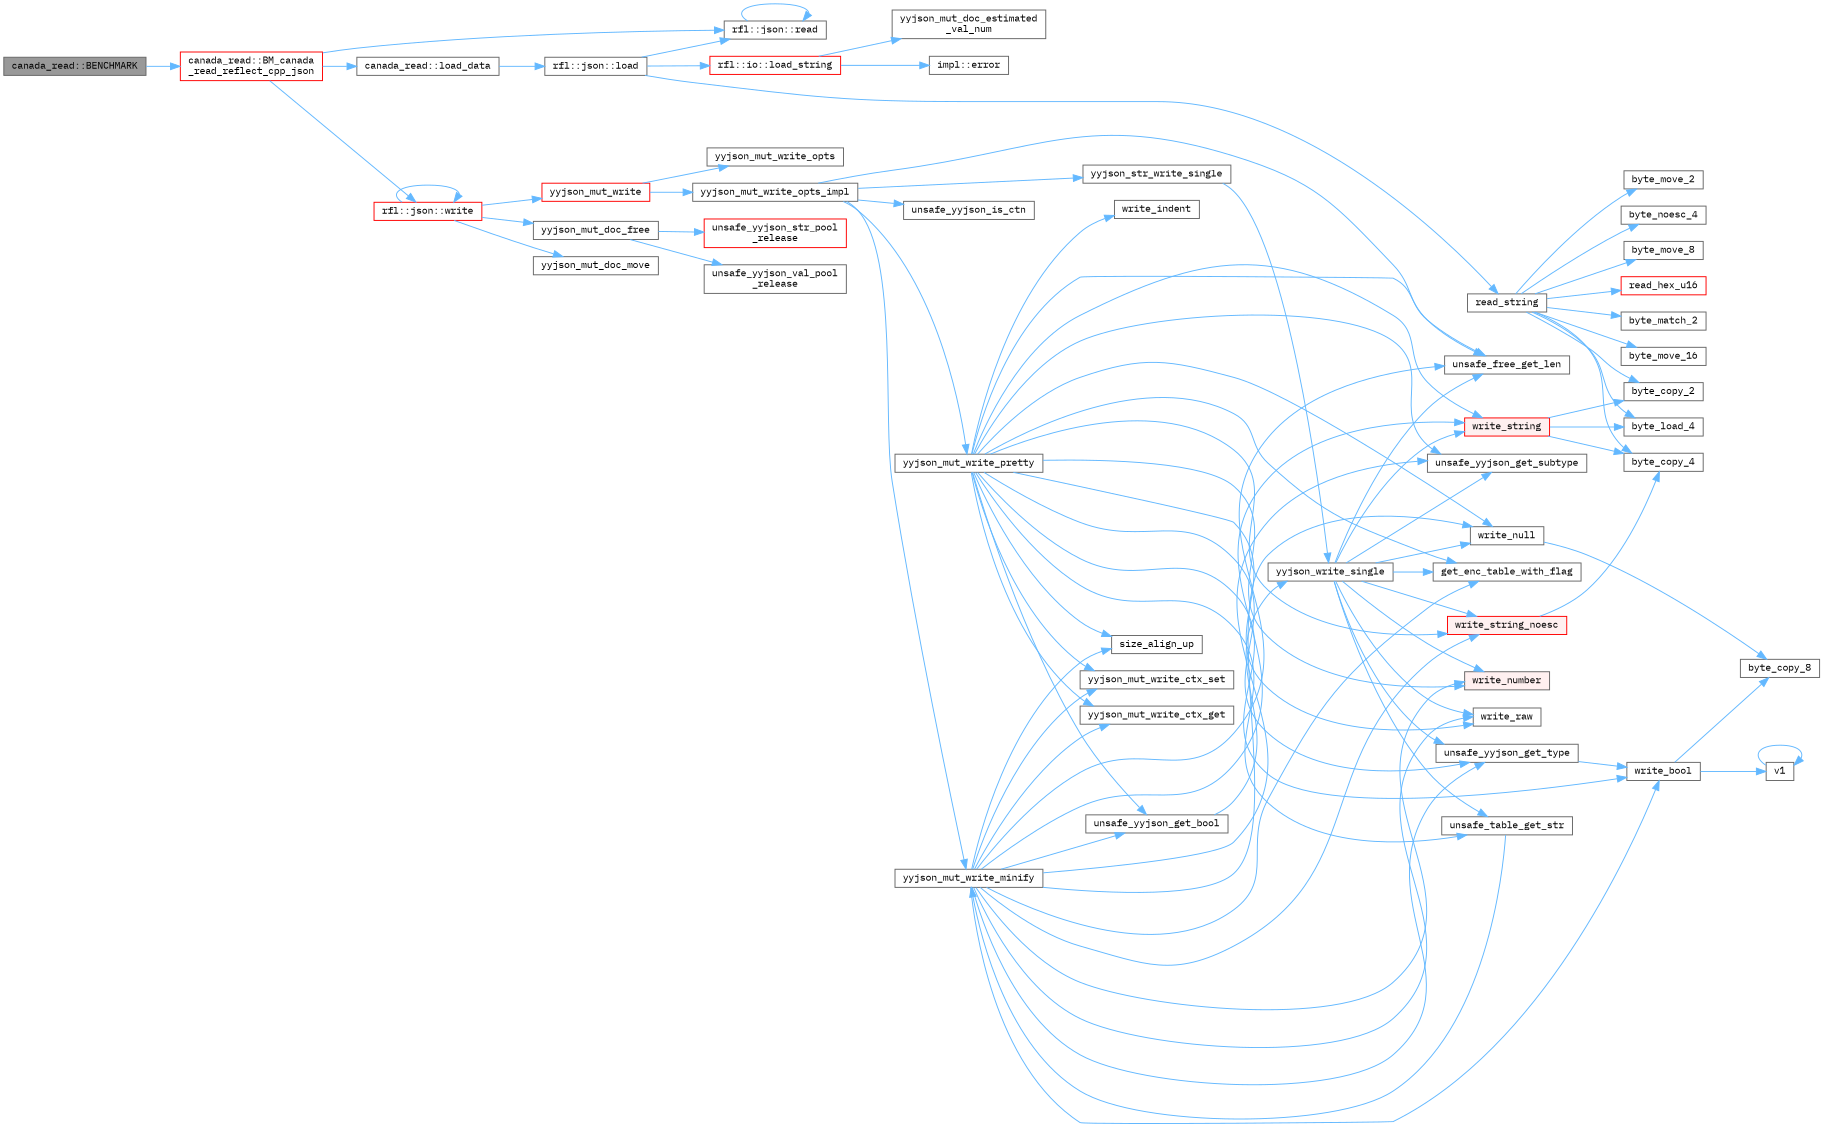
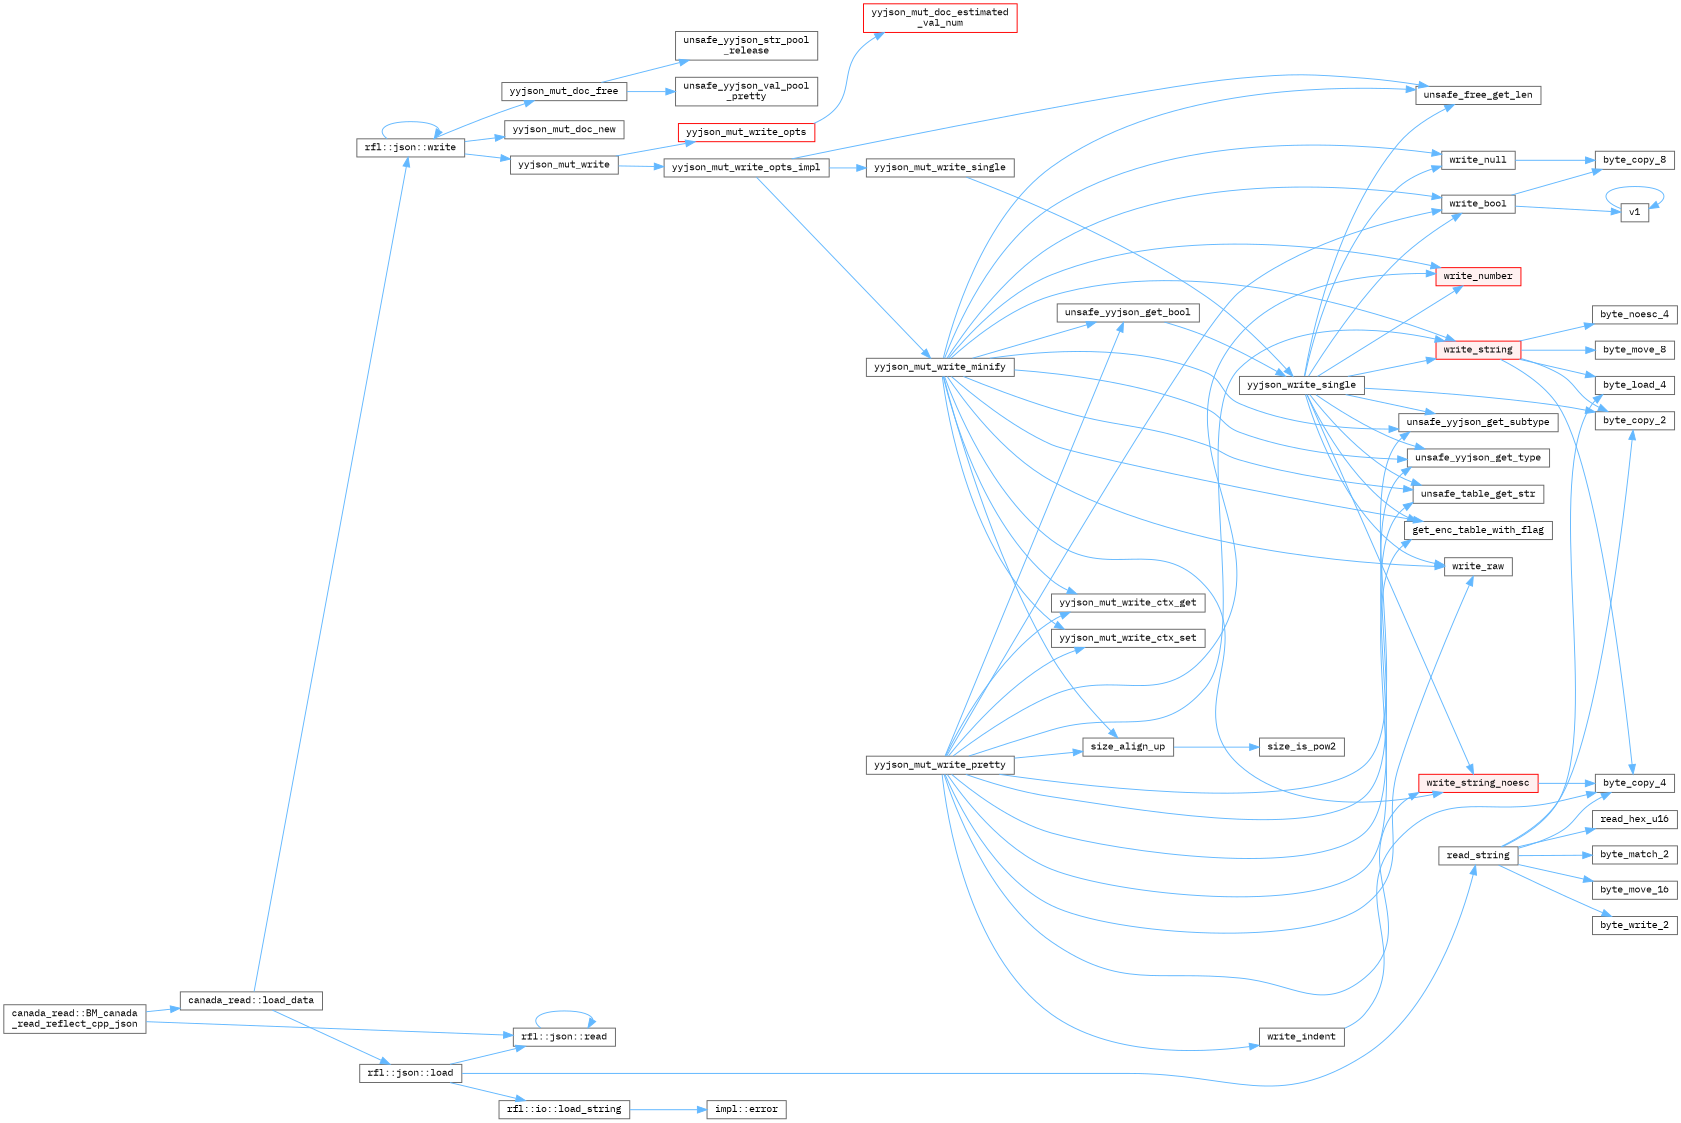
(969, 24) -> (940, 18)
(855, 48) -> (847, 82)
(775, 65) -> (564, 1110)
(75, 66) -> none
(251, 66) -> (75, 1019)
(339, 138) -> (330, 579)
(775, 157) -> (747, 133)
(1157, 174) -> (940, 168)
(1664, 180) -> (1635, 926)
(596, 192) -> (564, 165)
(969, 210) -> none
(428, 211) -> (411, 148)
(775, 233) -> (747, 46)
(1574, 259) -> (1552, 334)
(596, 266) -> (564, 130)
(1203, 276) -> none
(1581, 278) -> (1554, 350)
(775, 279) -> (747, 92)
(1664, 286) -> (1635, 820)
(928, 310) -> none
(1235, 378) -> none
none -> (1476, 396)
(1507, 681) -> (1478, 277)
none -> (1302, 747)
(1598, 764) -> (1372, 289)
none -> (1402, 836)
(1288, 1117) -> (1183, 438)
